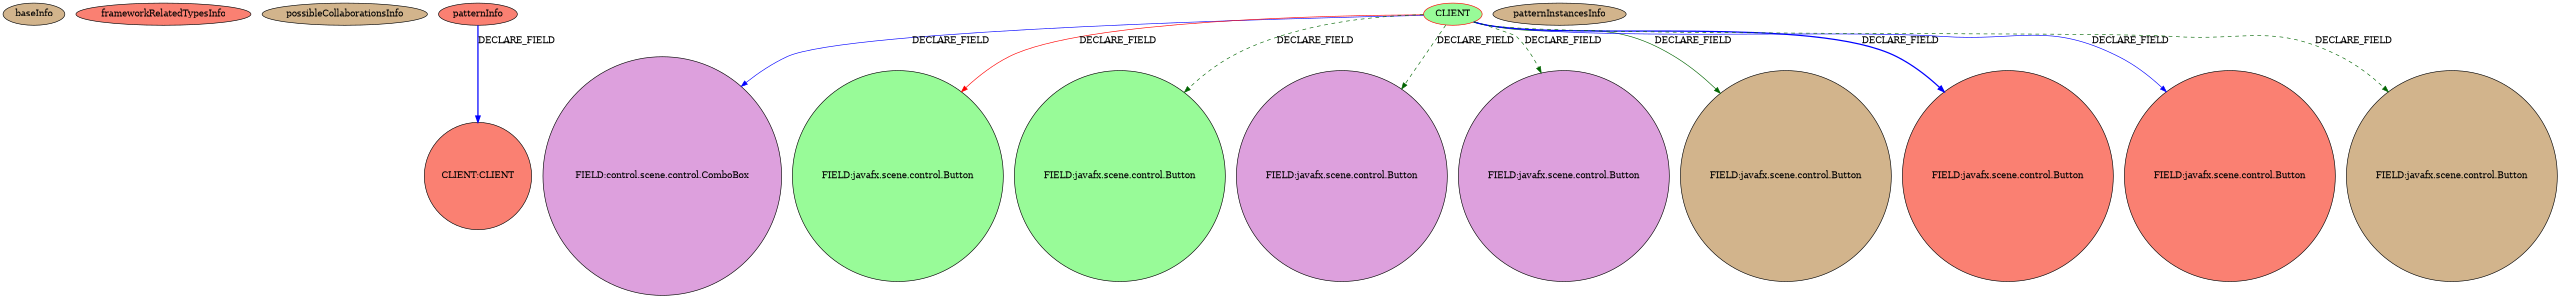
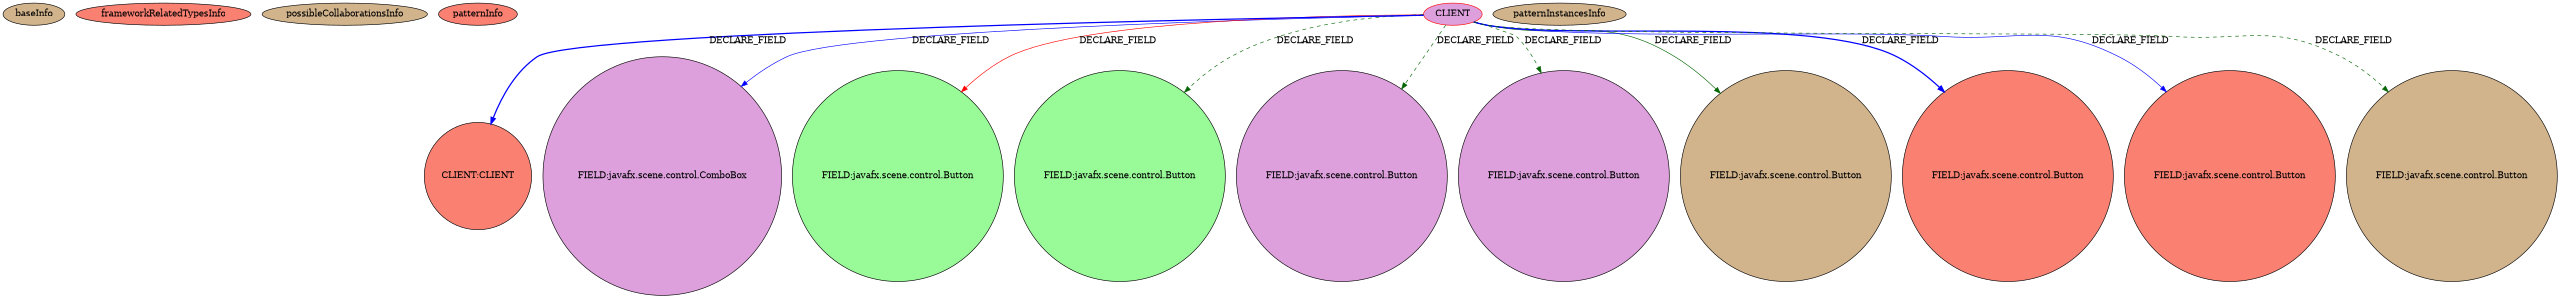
(1453, 14) -> (1453, 14)
(478, 71) -> (942, 27)
(662, 176) -> (662, 176)
